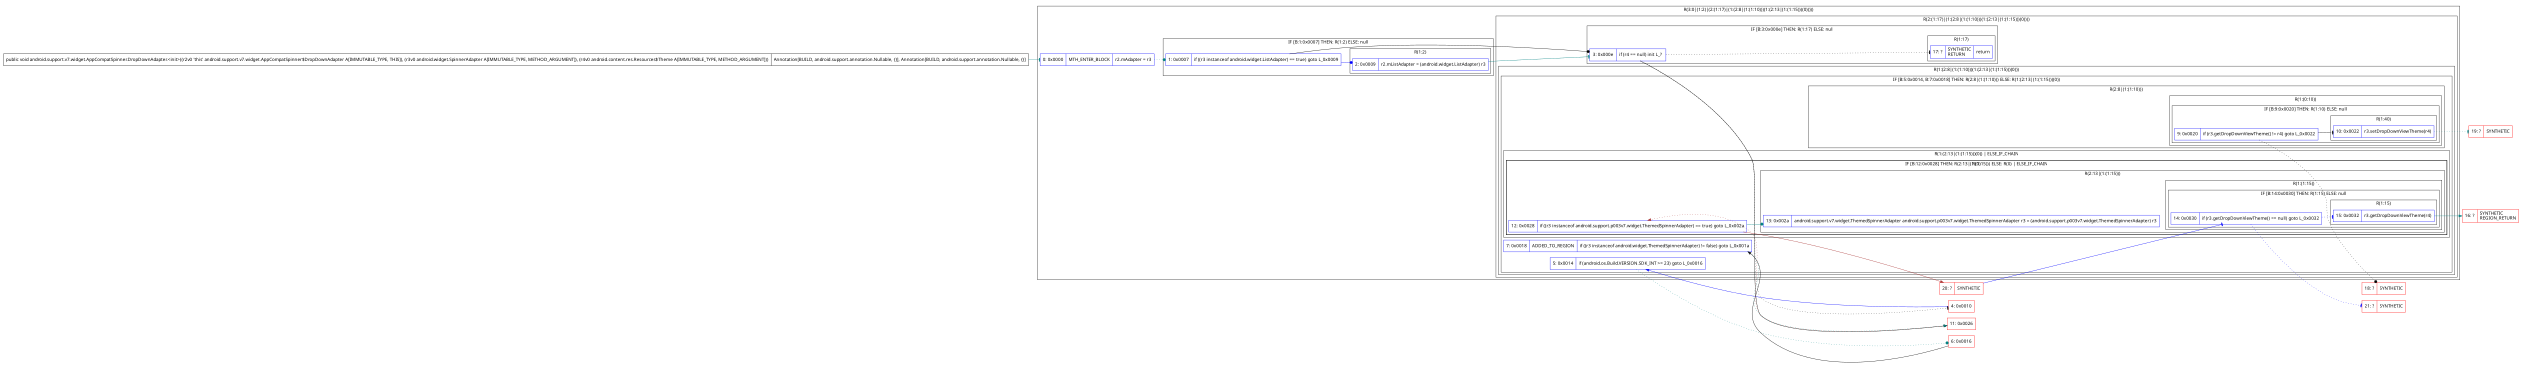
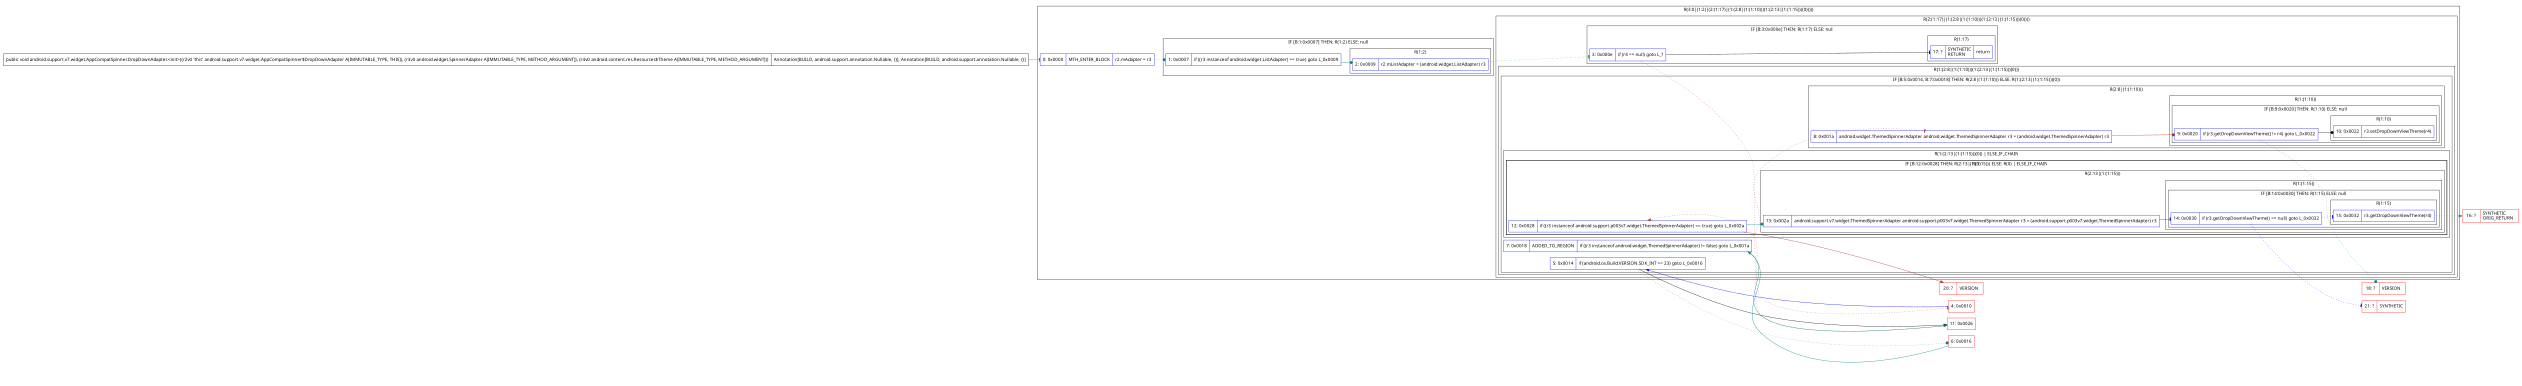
(1438, 45) -> none
(1797, 53) -> (1797, 53)
(1641, 55) -> (1641, 55)
(1538, 59) -> (1538, 59)
(1345, 62) -> (1345, 62)
(2306, 99) -> (2306, 99)
(2384, 119) -> (2384, 119)
(2491, 132) -> none
(2324, 133) -> (2324, 133)
none -> (1961, 137)
(2327, 202) -> (2327, 202)
(2447, 216) -> (2447, 216)
(2498, 218) -> (2498, 218)
(2102, 254) -> (2164, 219)
(1755, 255) -> (1787, 320)
(1969, 288) -> (1969, 288)
(2391, 288) -> (2391, 288)
(1760, 295) -> (1755, 212)
(1816, 330) -> (1816, 330)
(1810, 358) -> (1810, 358)
